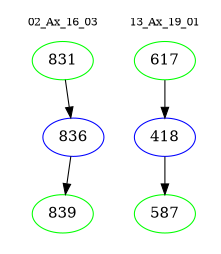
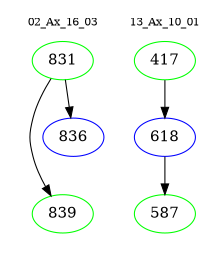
(165, 23) -> (165, 23)
(165, 61) -> (165, 61)
(165, 137) -> (165, 137)
(69, 170) -> (30, 132)
